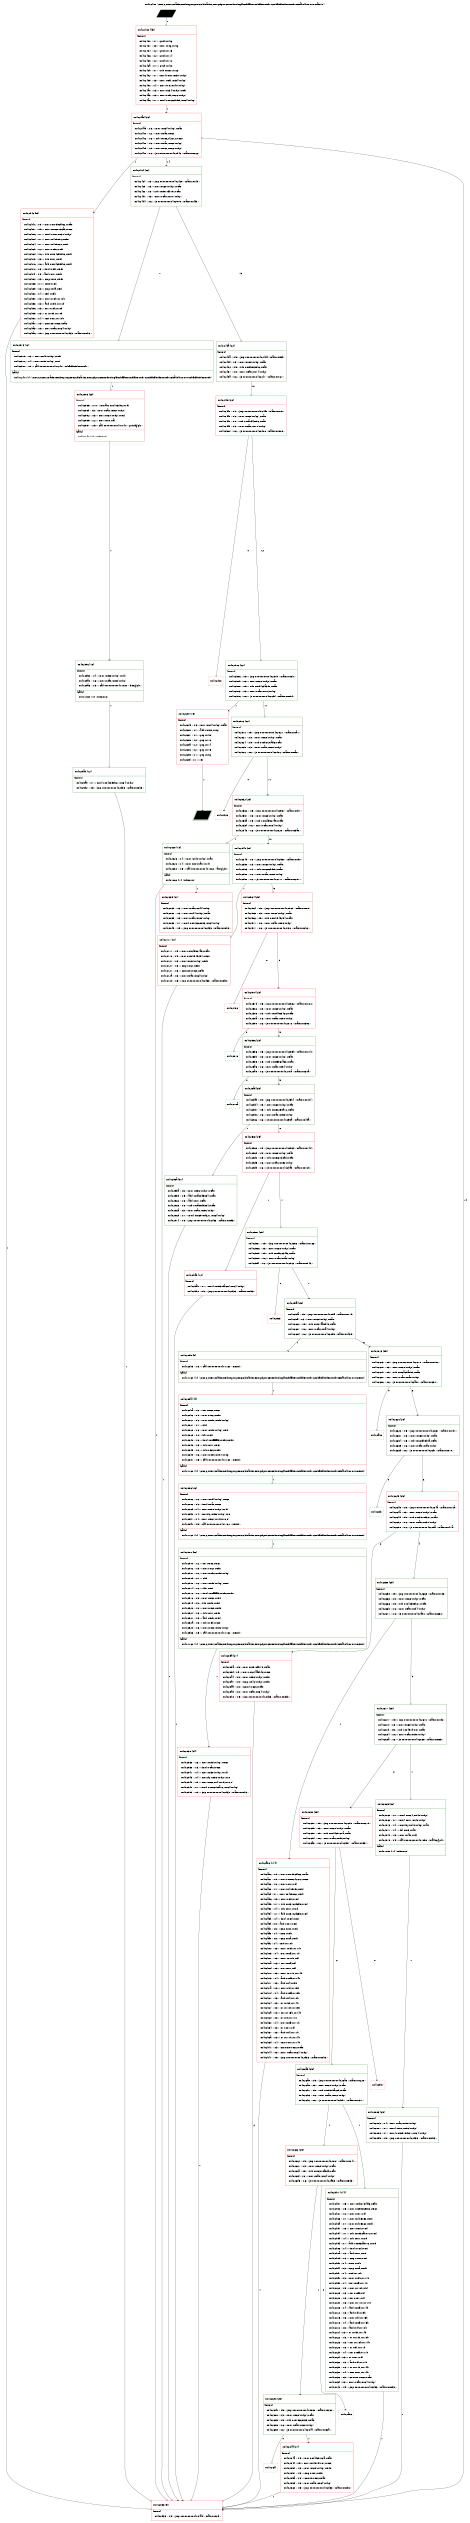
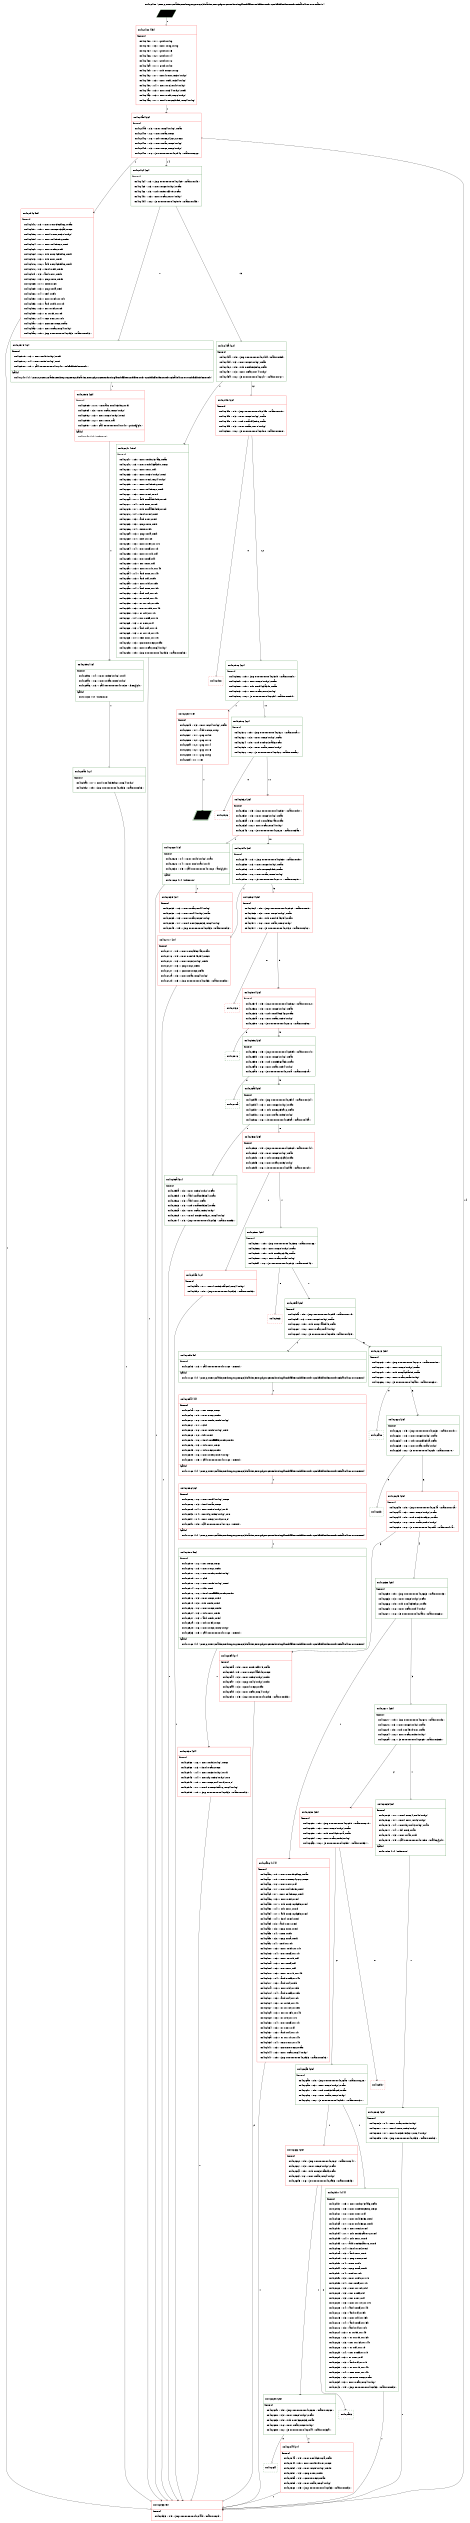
none -> (152, 551)
